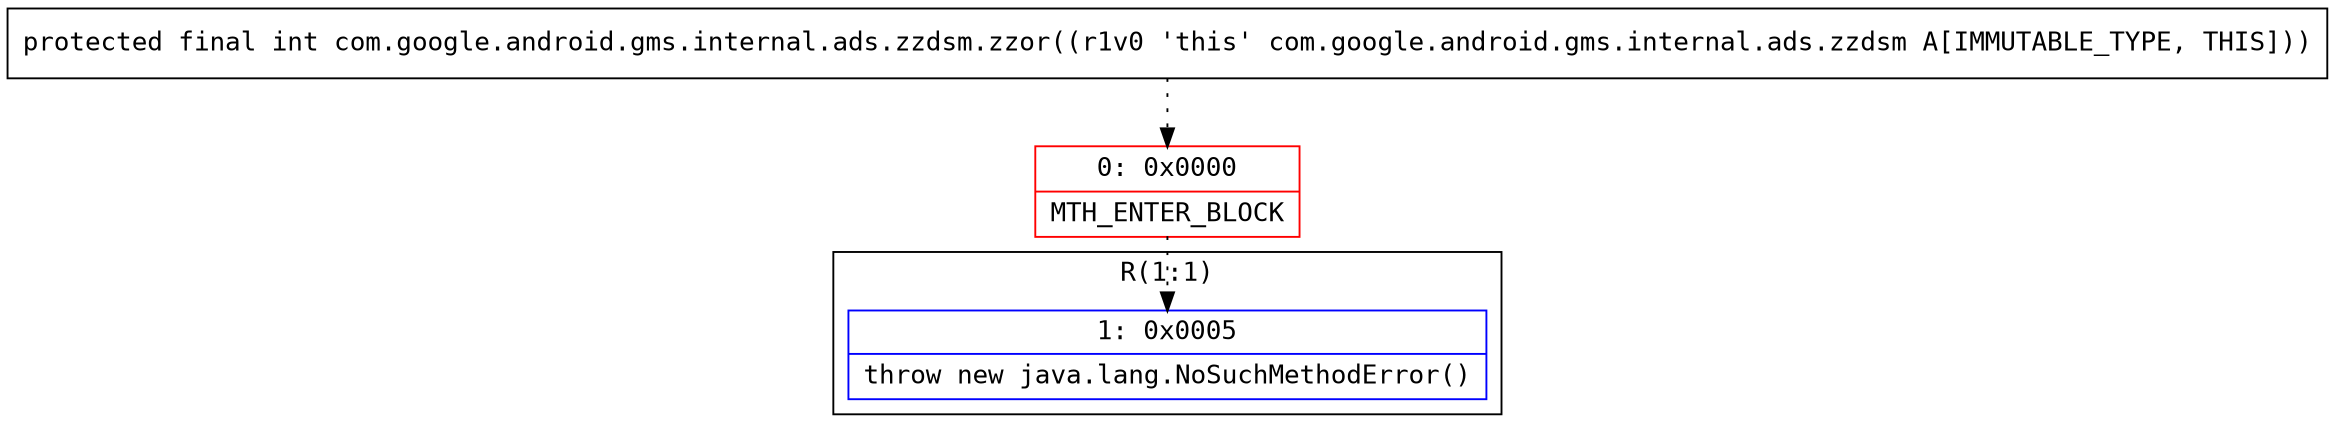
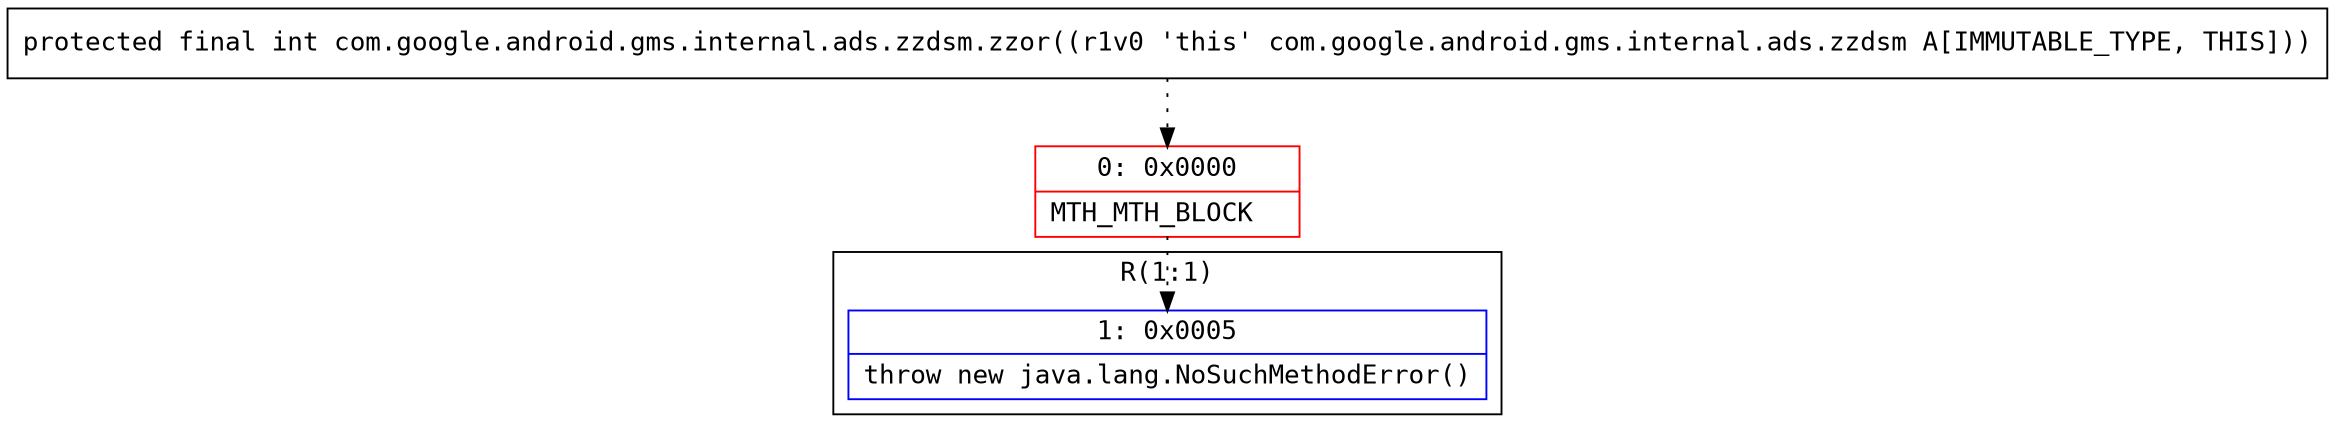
(1167, 213) -> (1152, 213)
